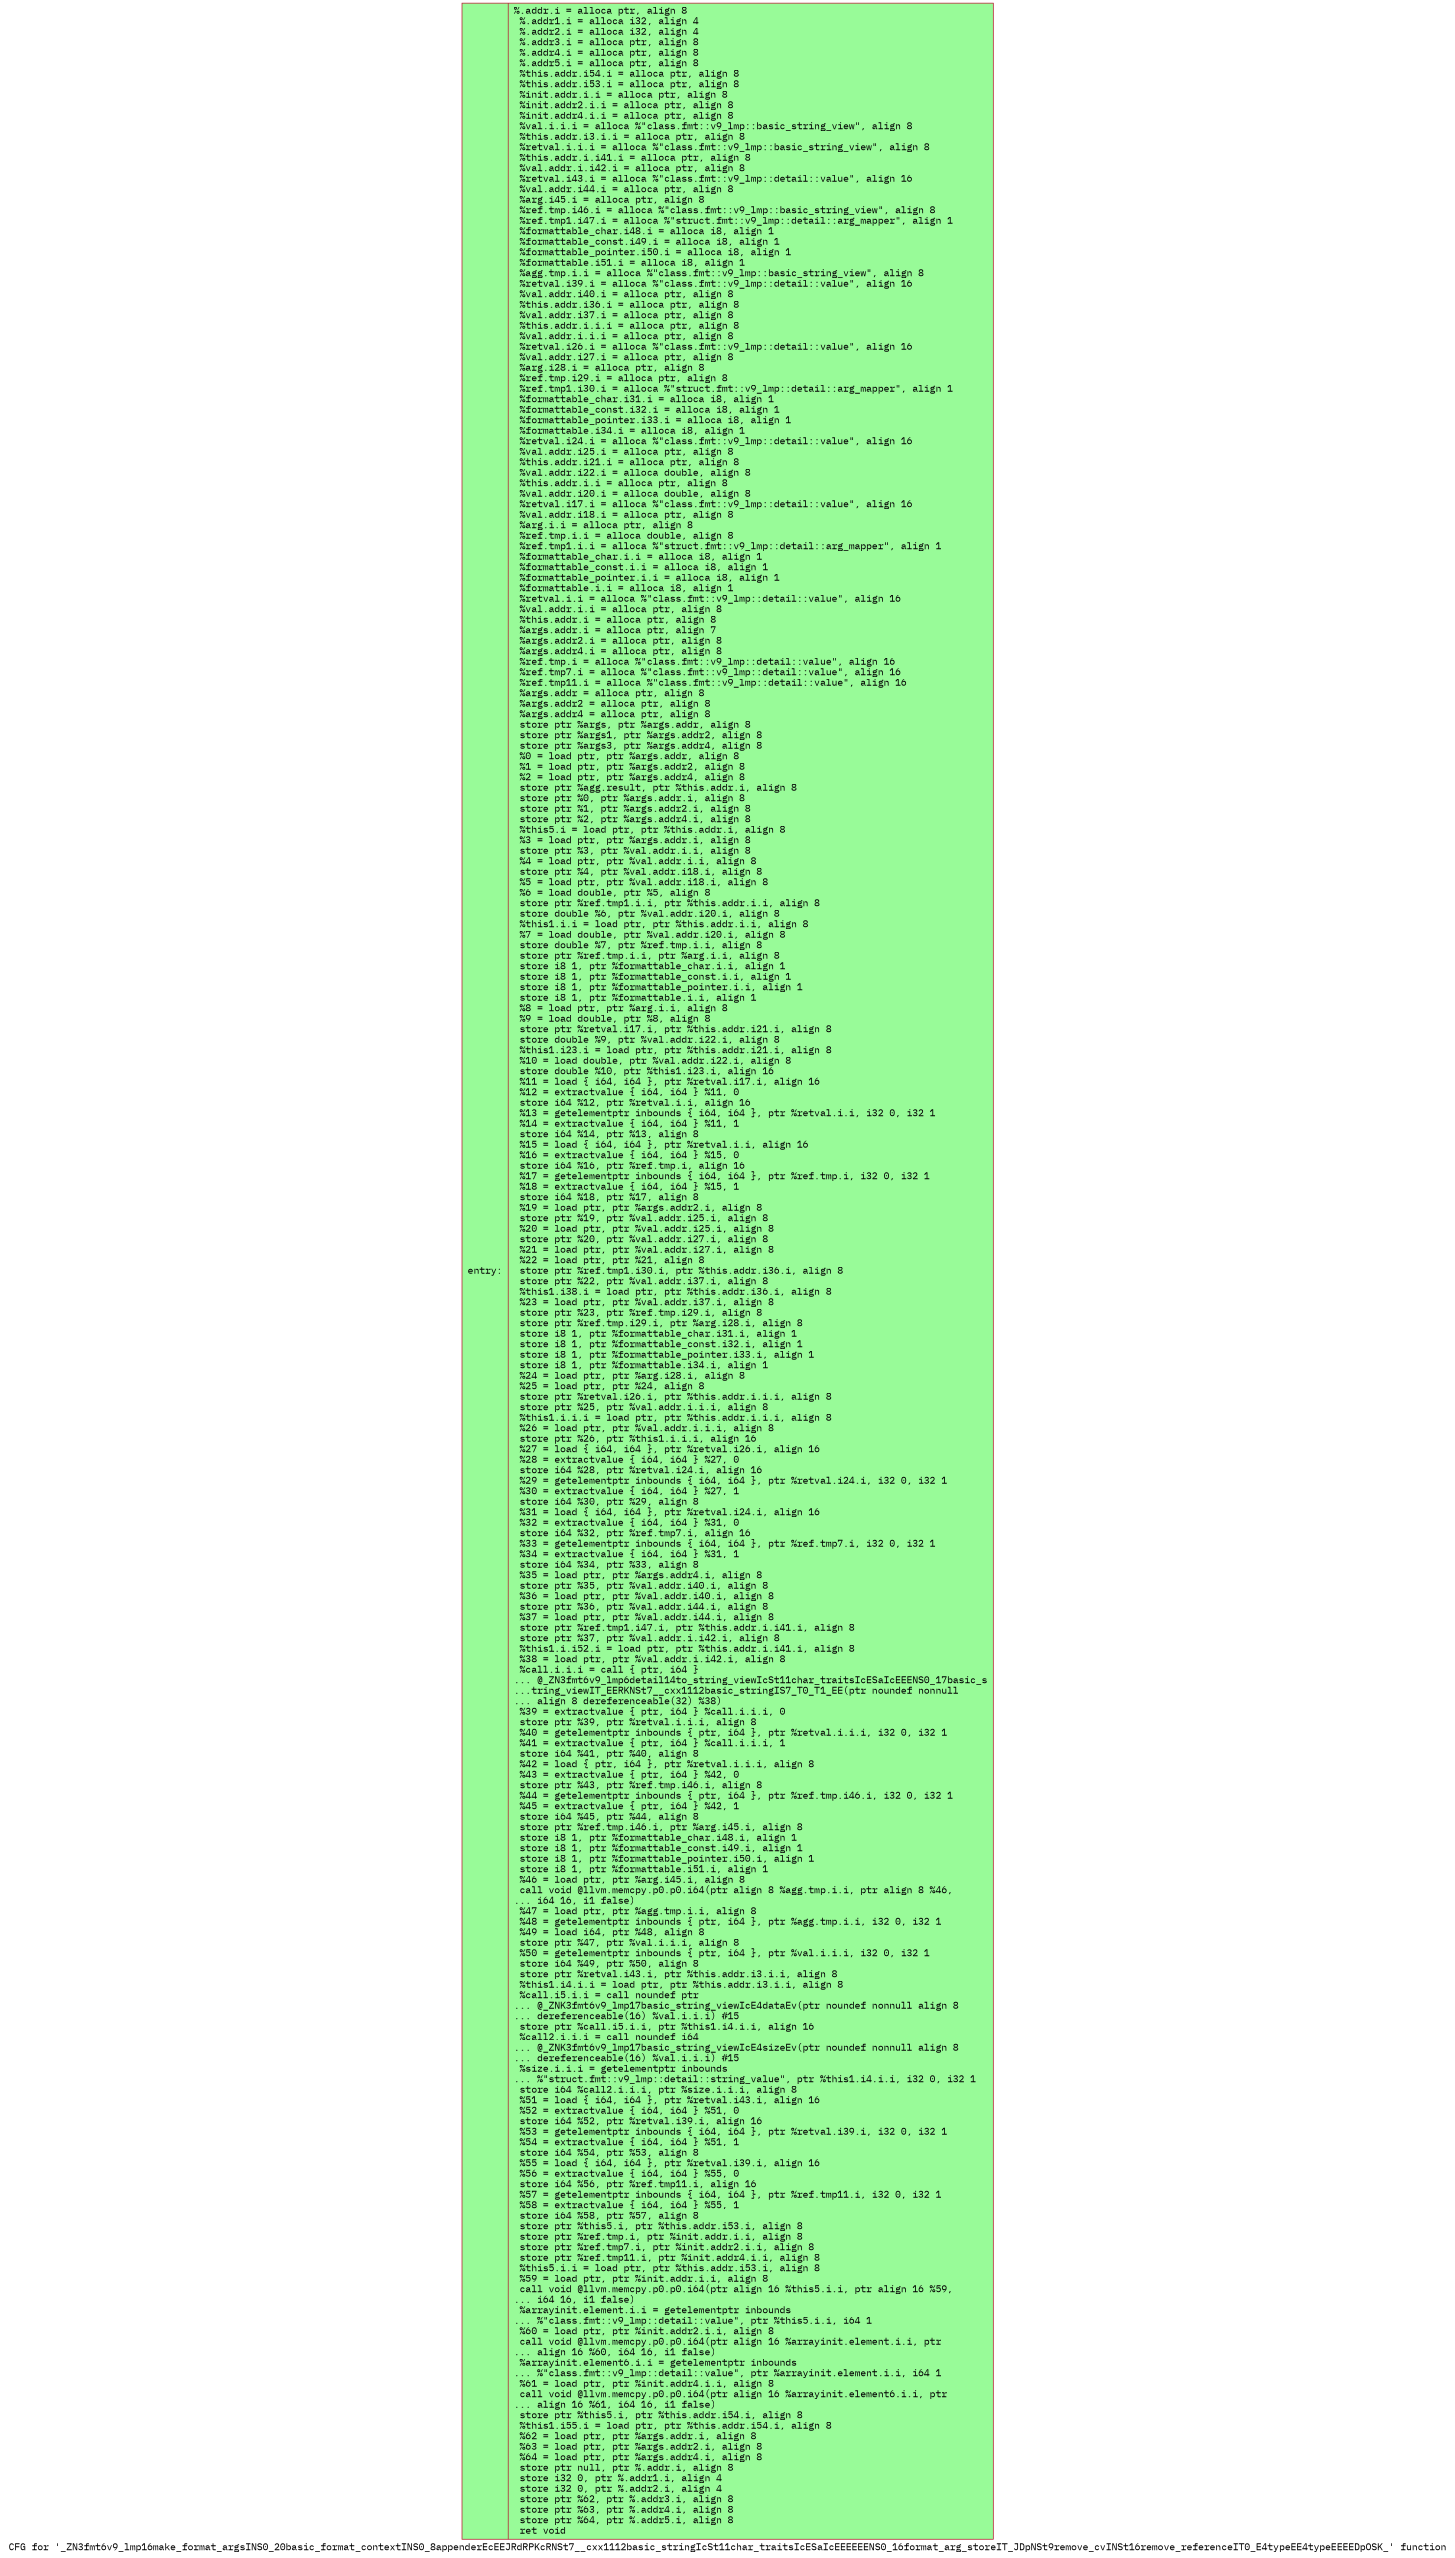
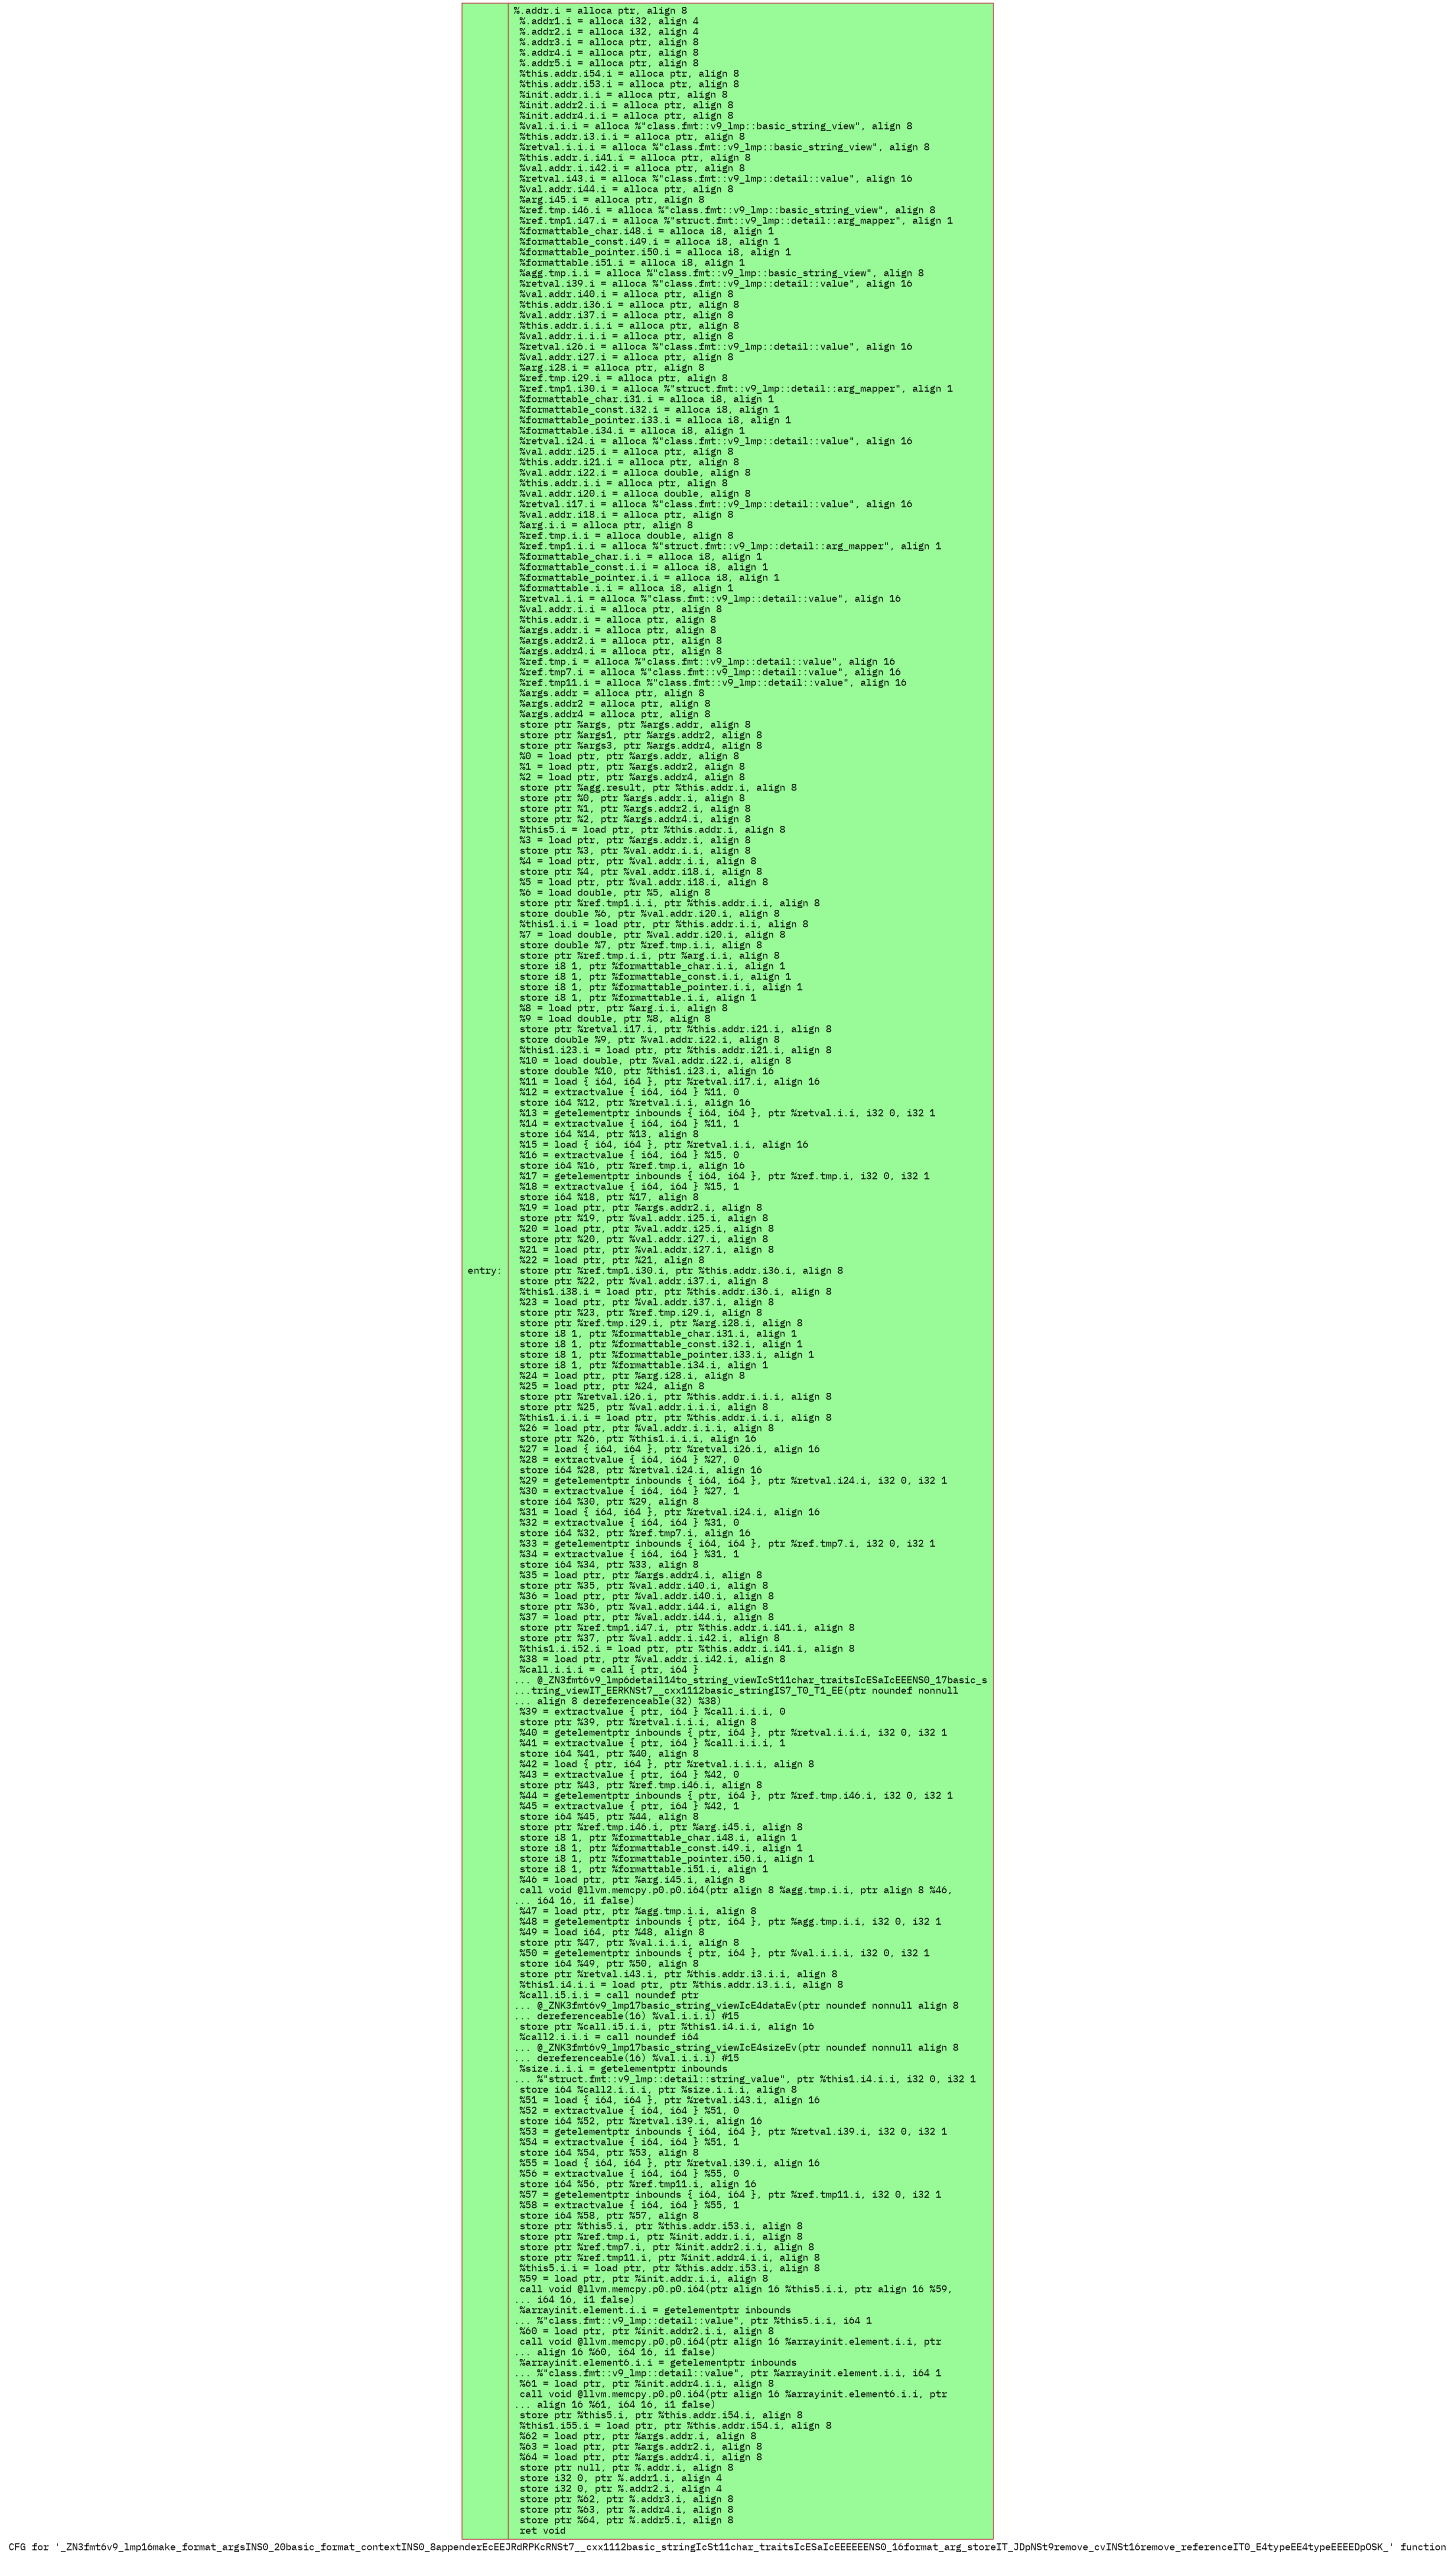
(615, 630) -> (615, 630)
